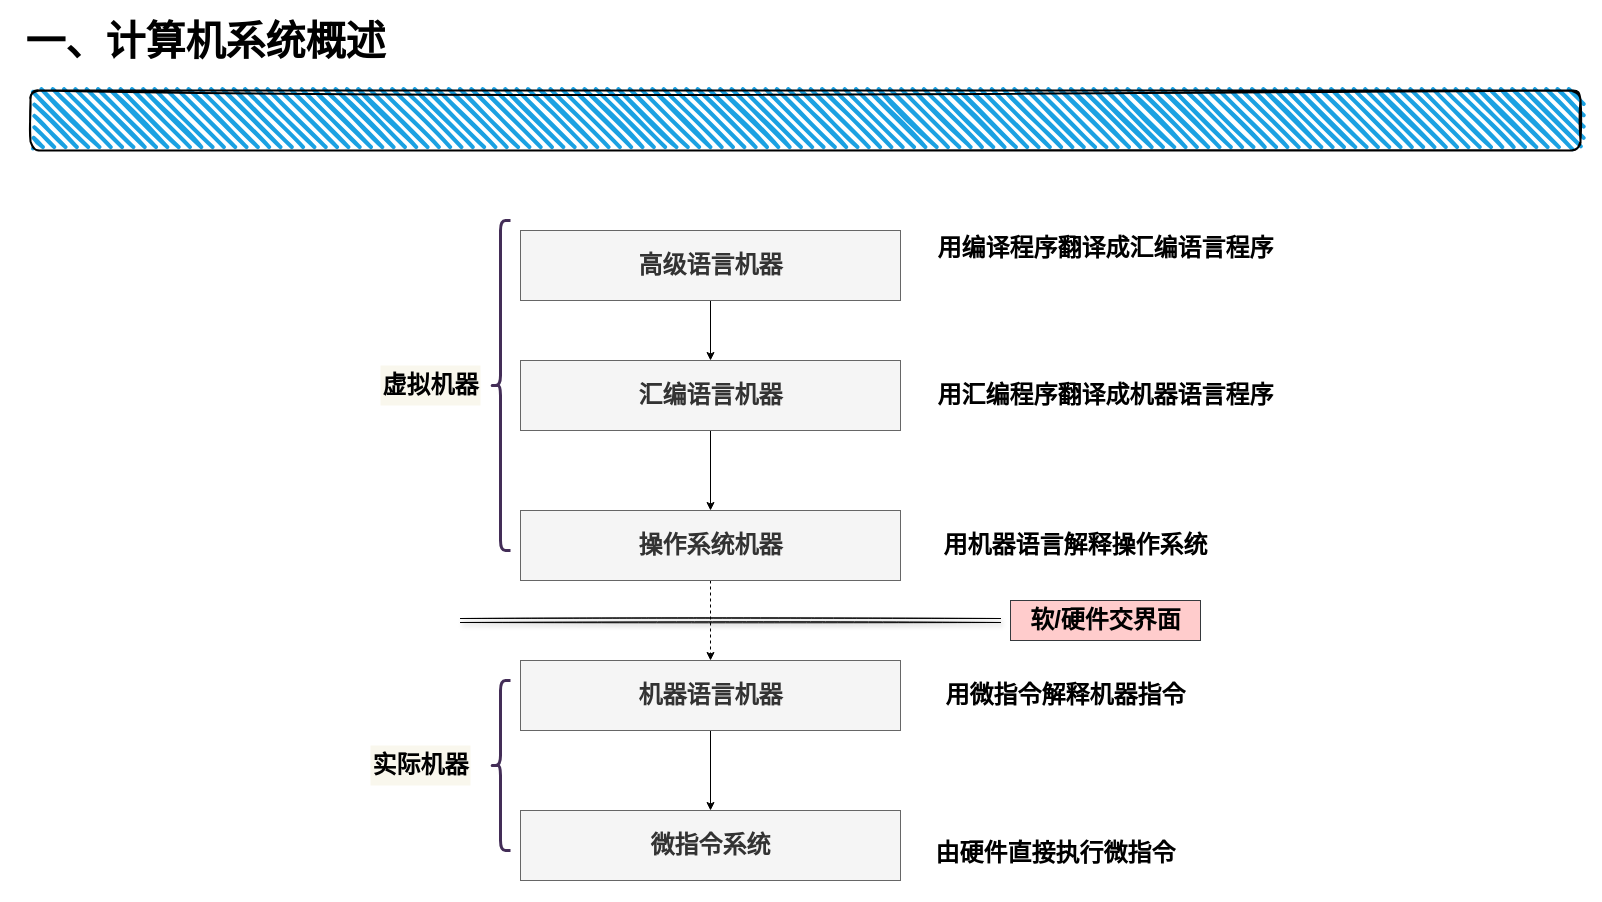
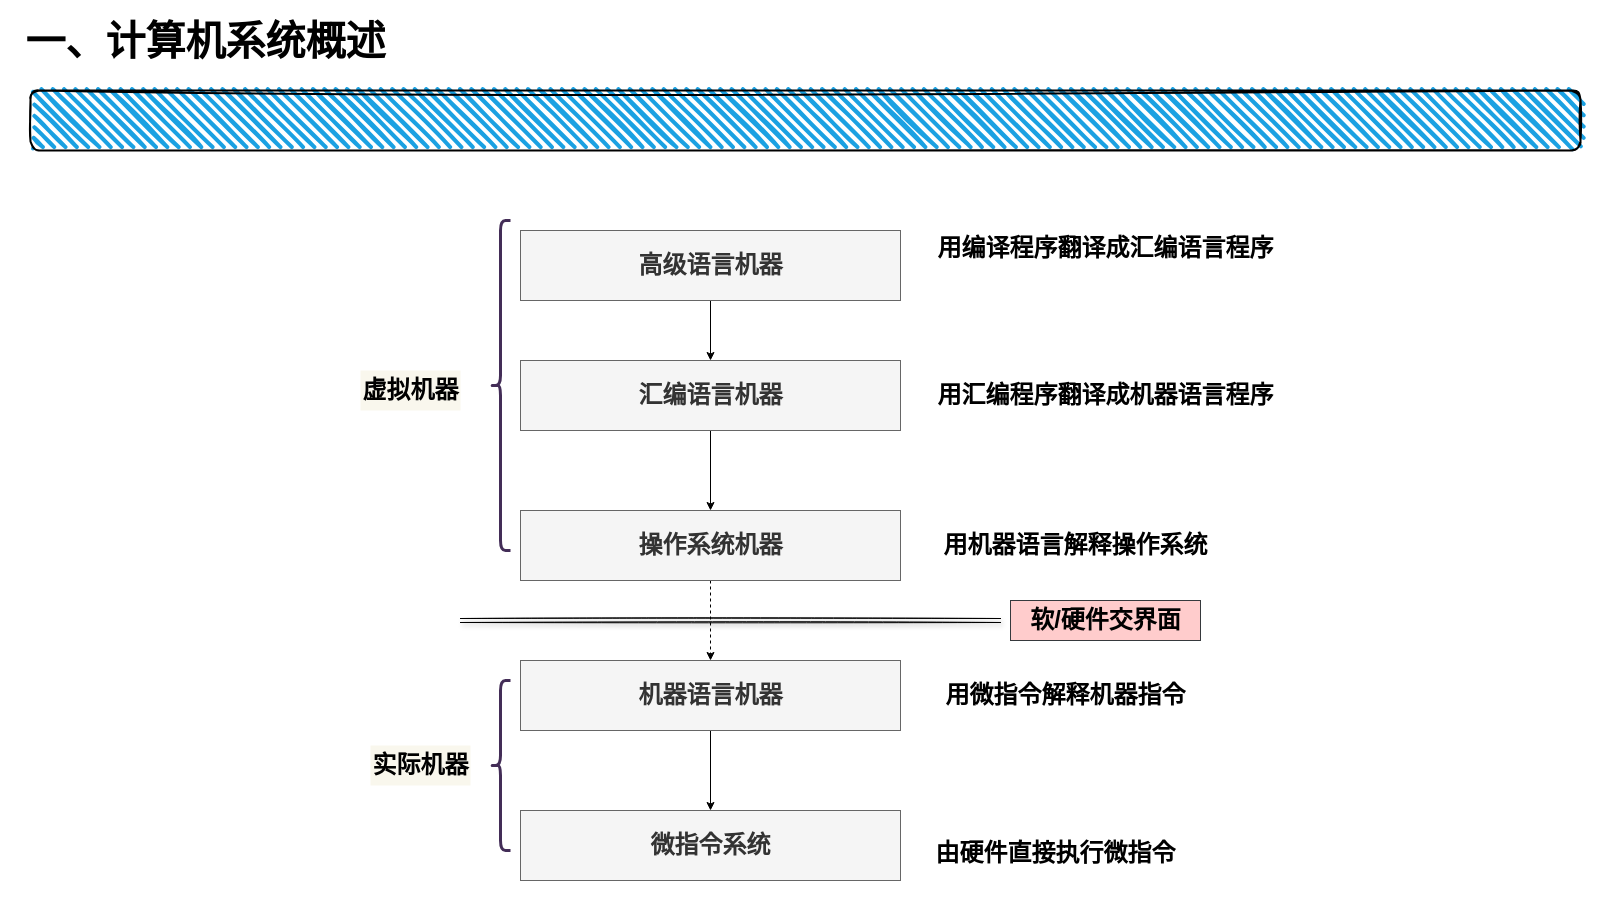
(431, 386) -> (411, 391)
